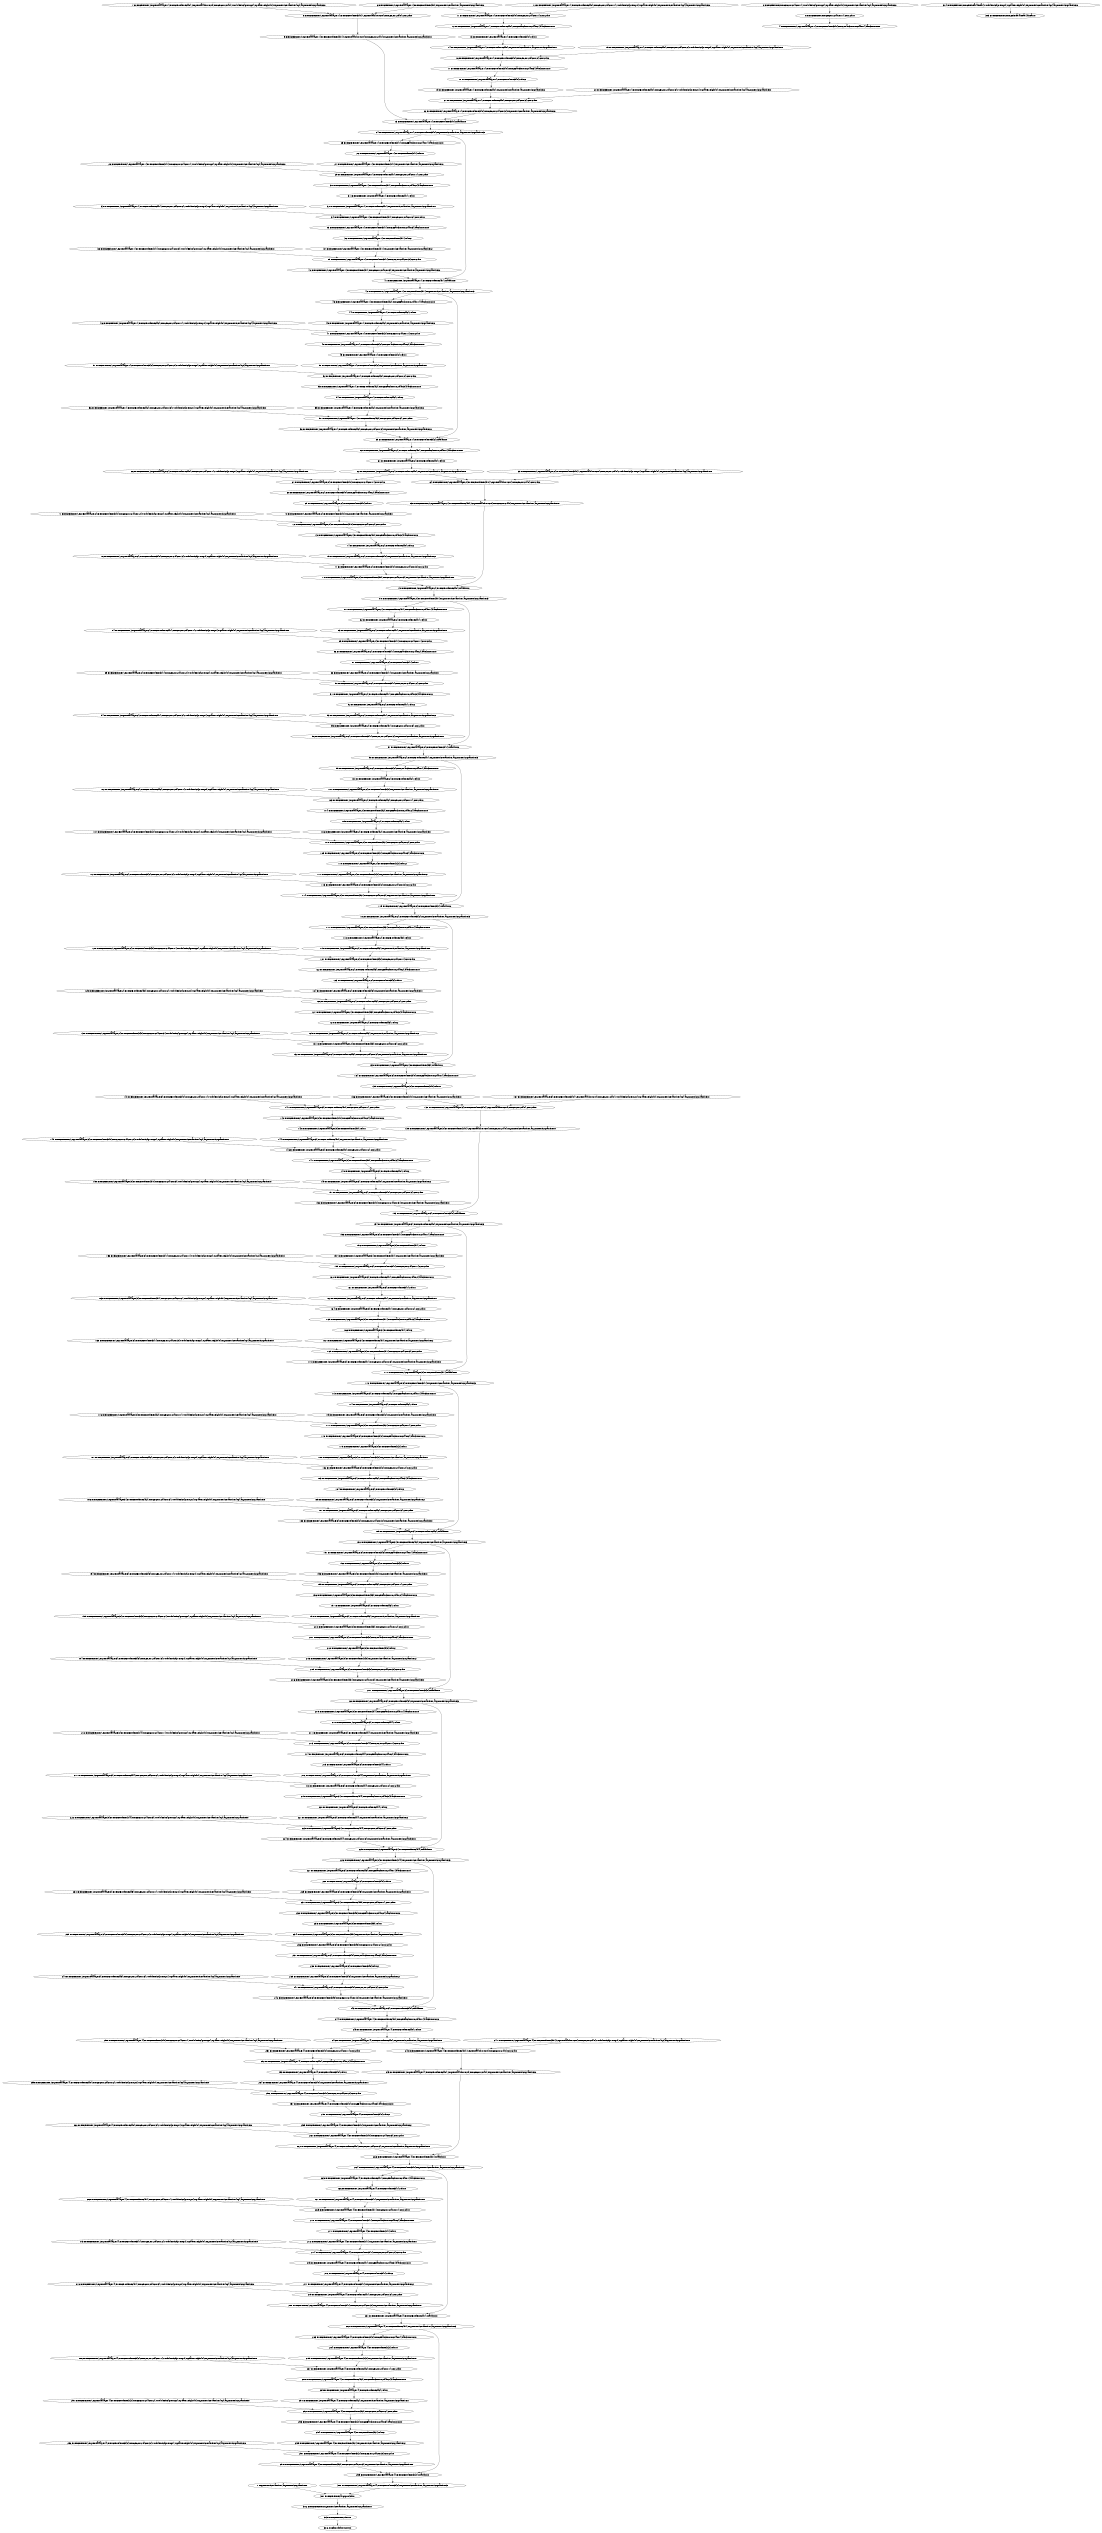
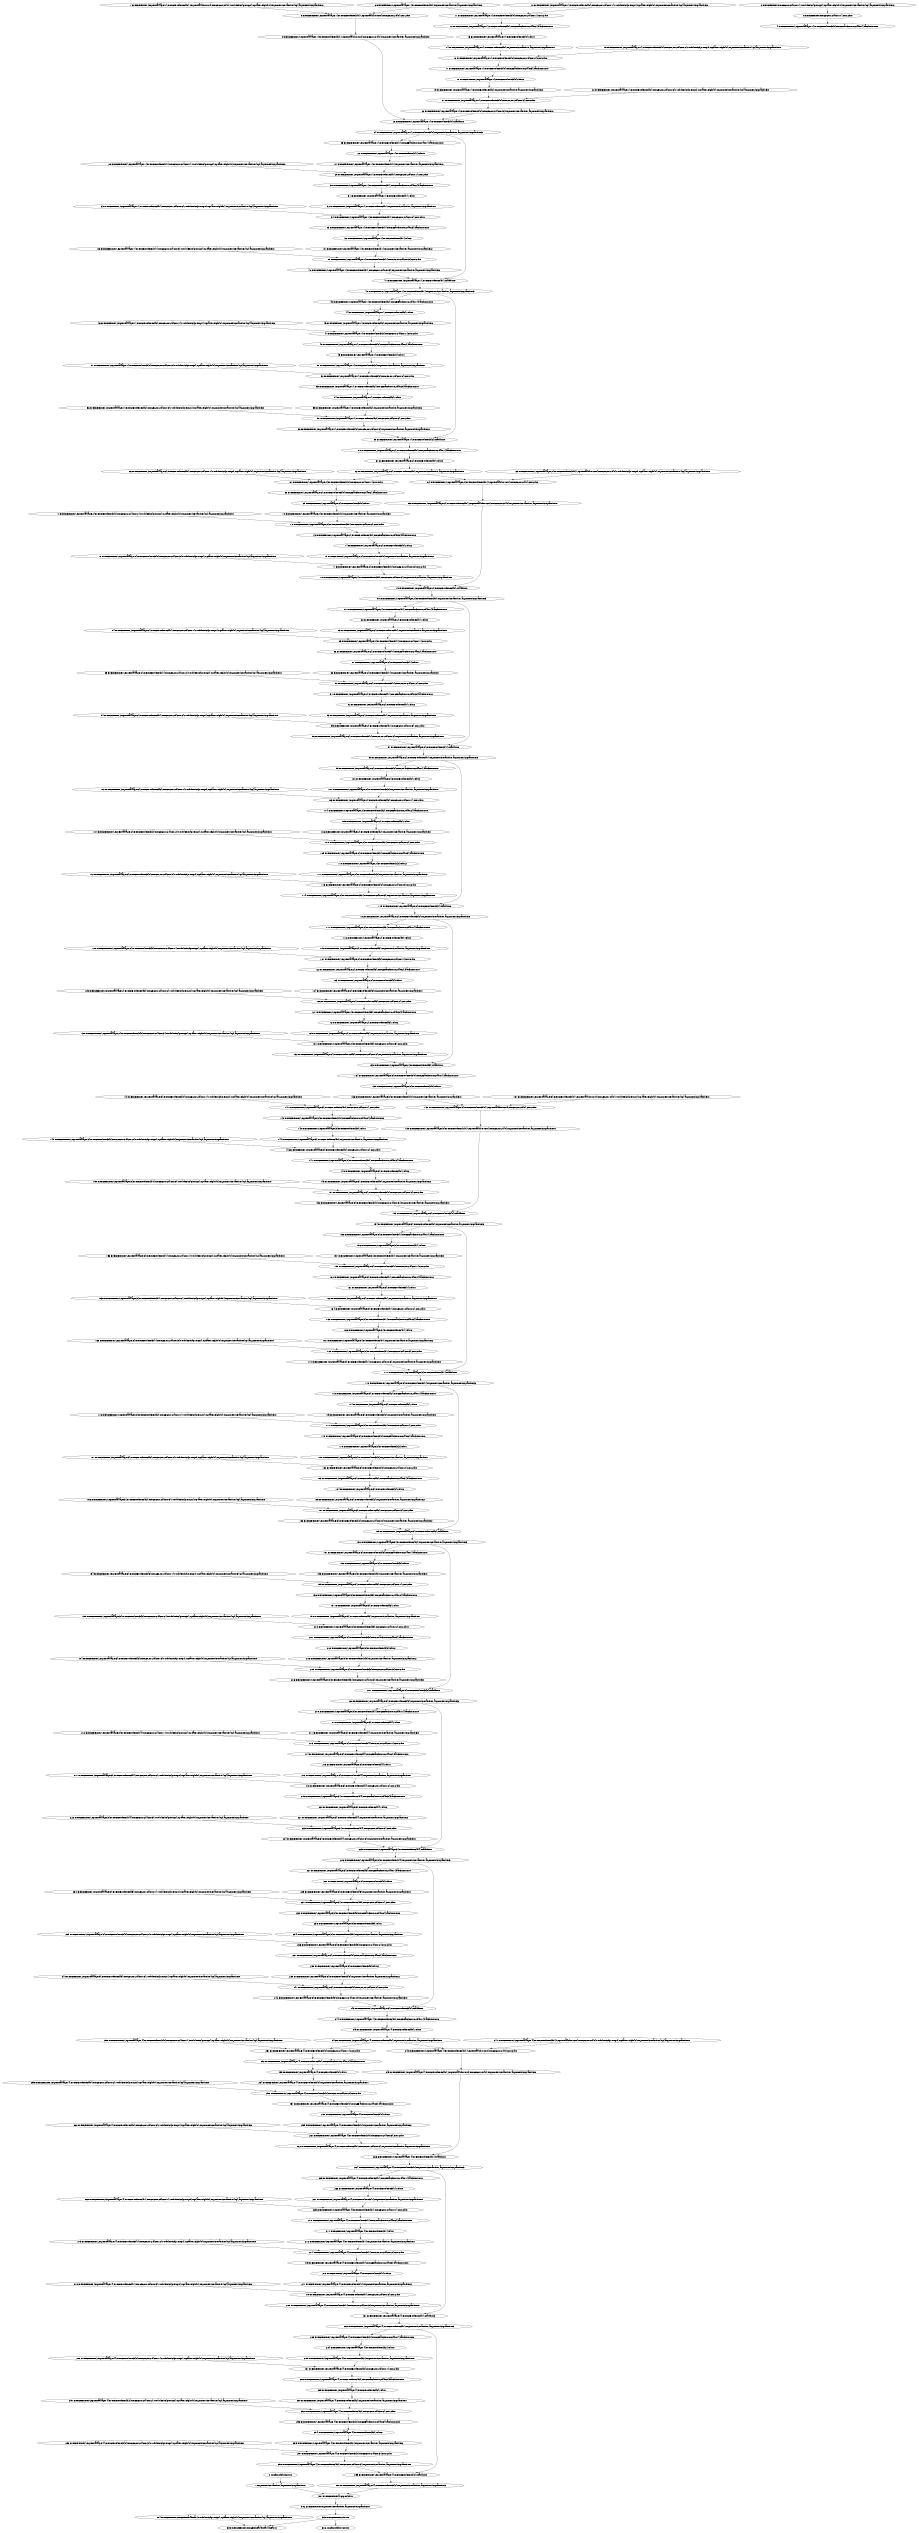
none -> (280, 2475)
none -> (296, 2522)
